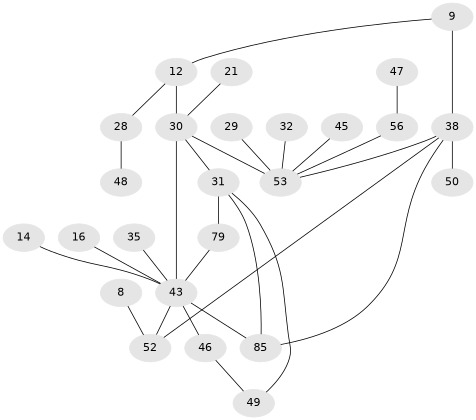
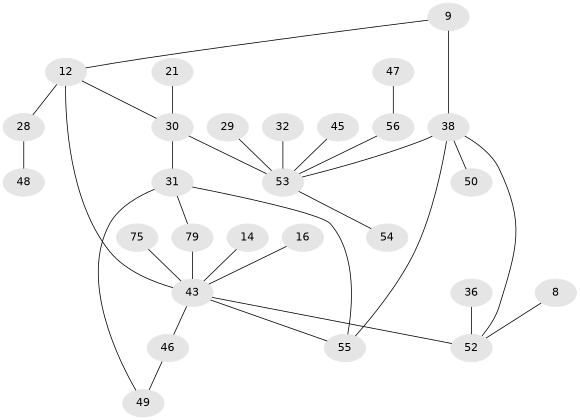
(176, 210) -> (85, 208)
(134, 238) -> (137, 238)
none -> (387, 238)
none -> (472, 293)
(261, 348) -> (345, 348)
